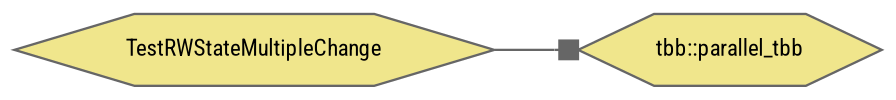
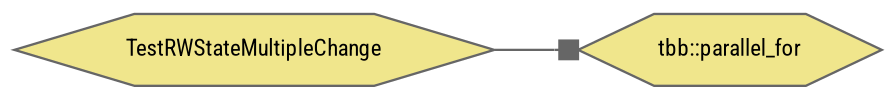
(730, 50) -> (730, 50)
